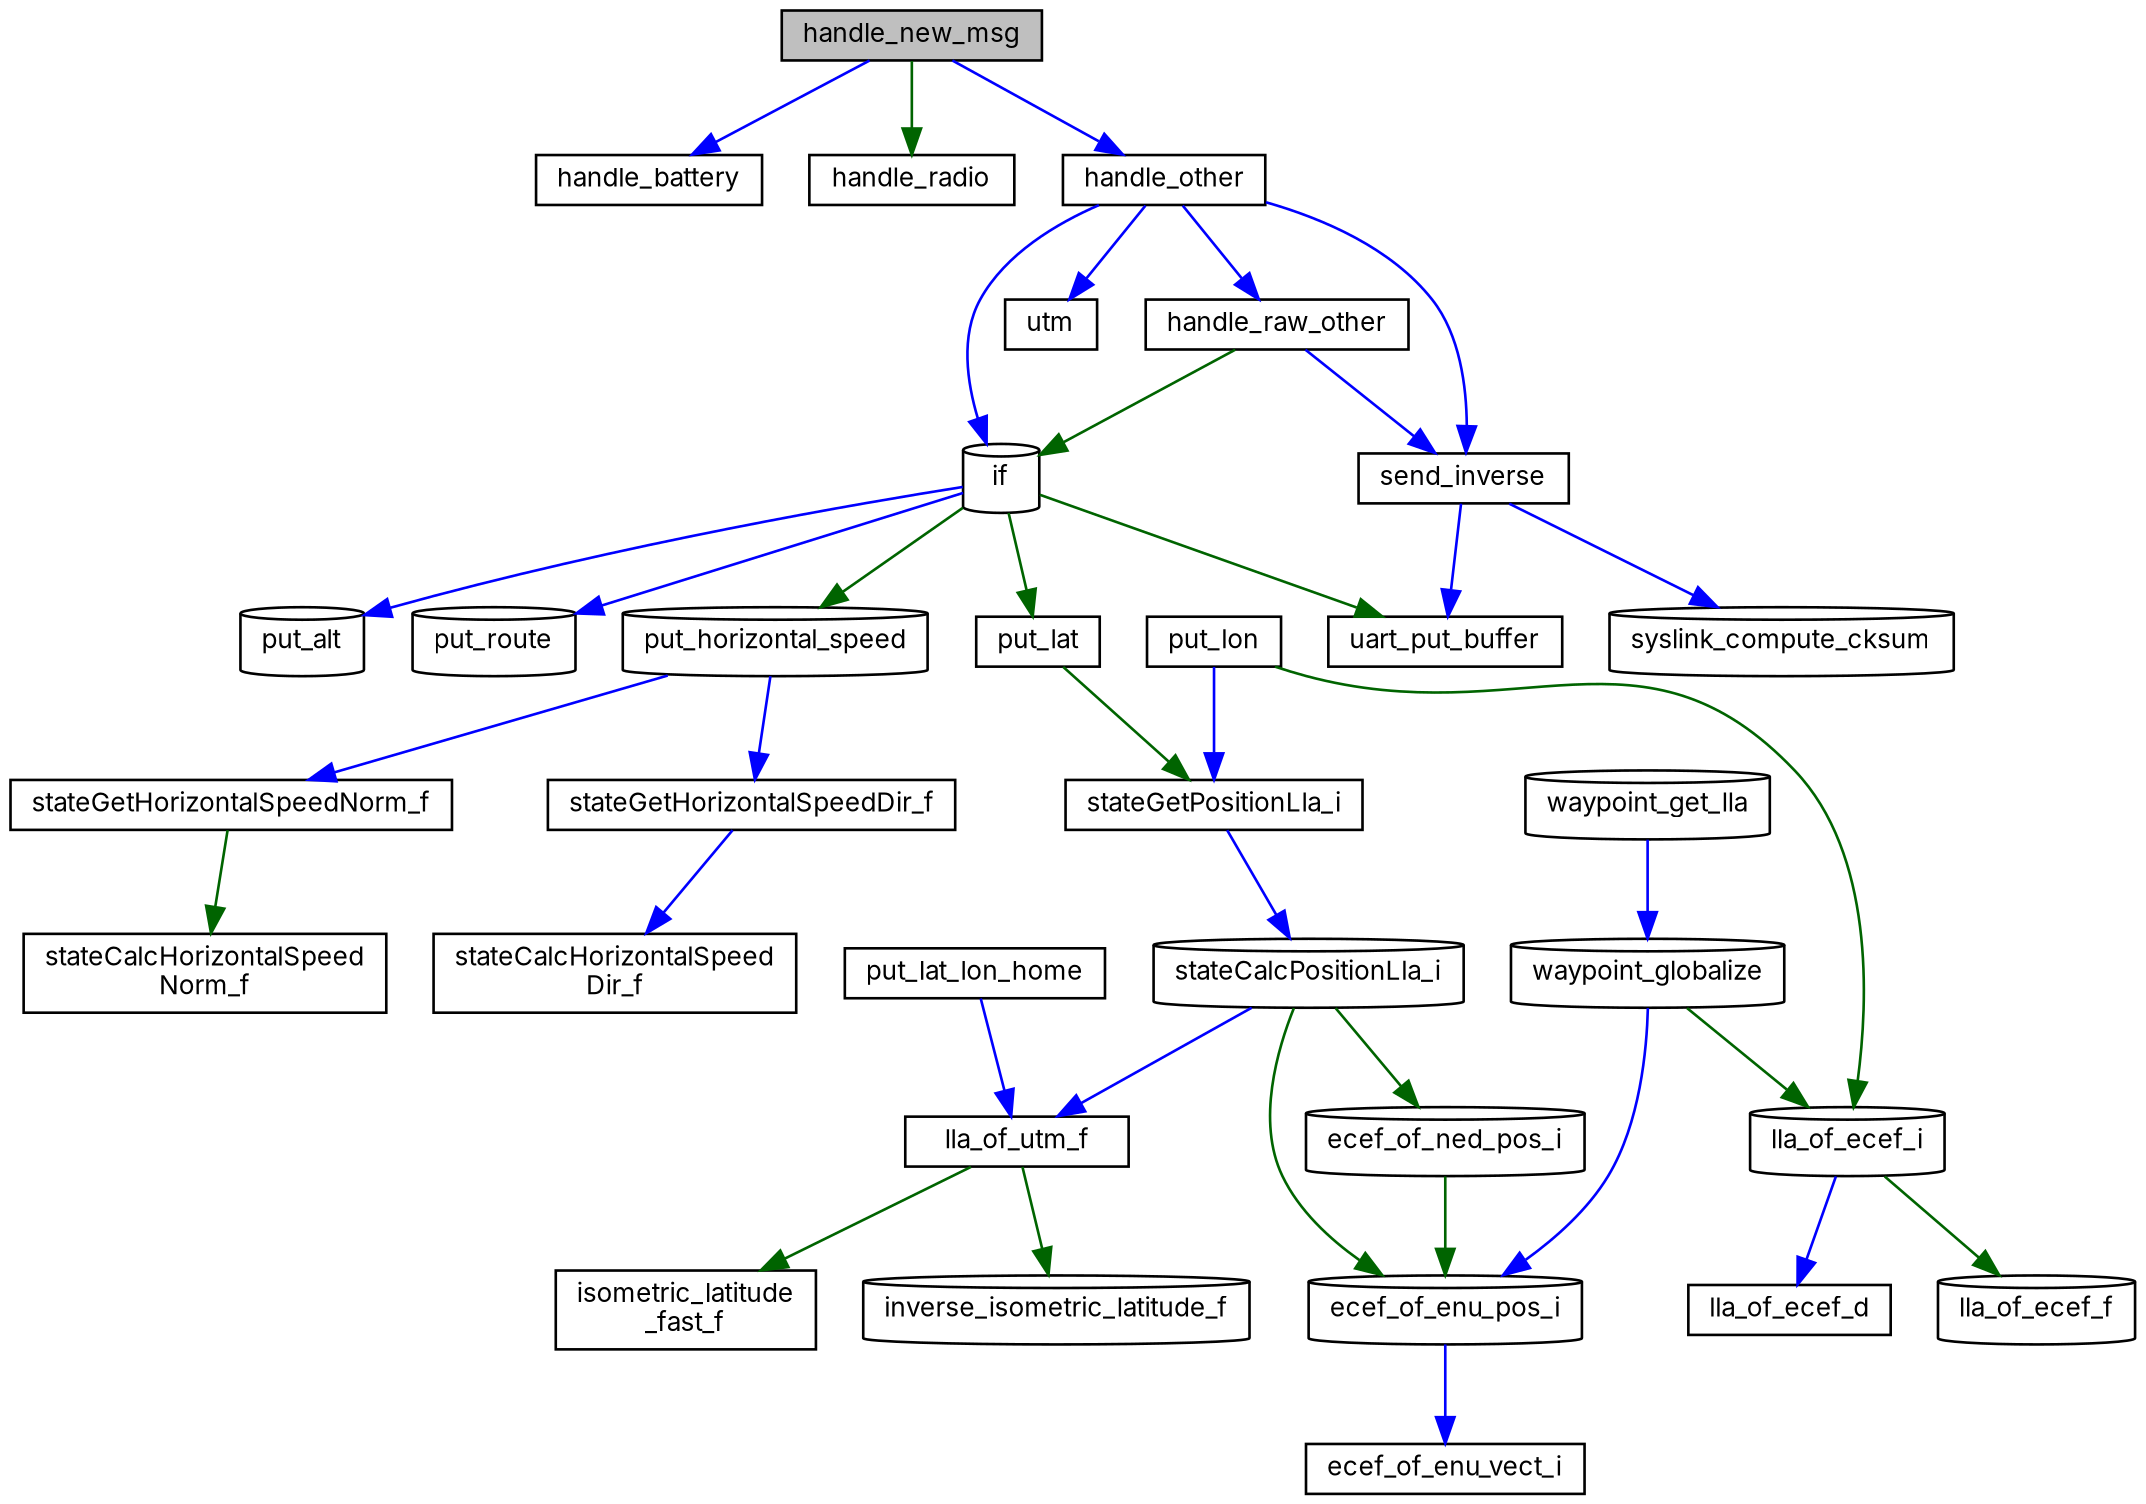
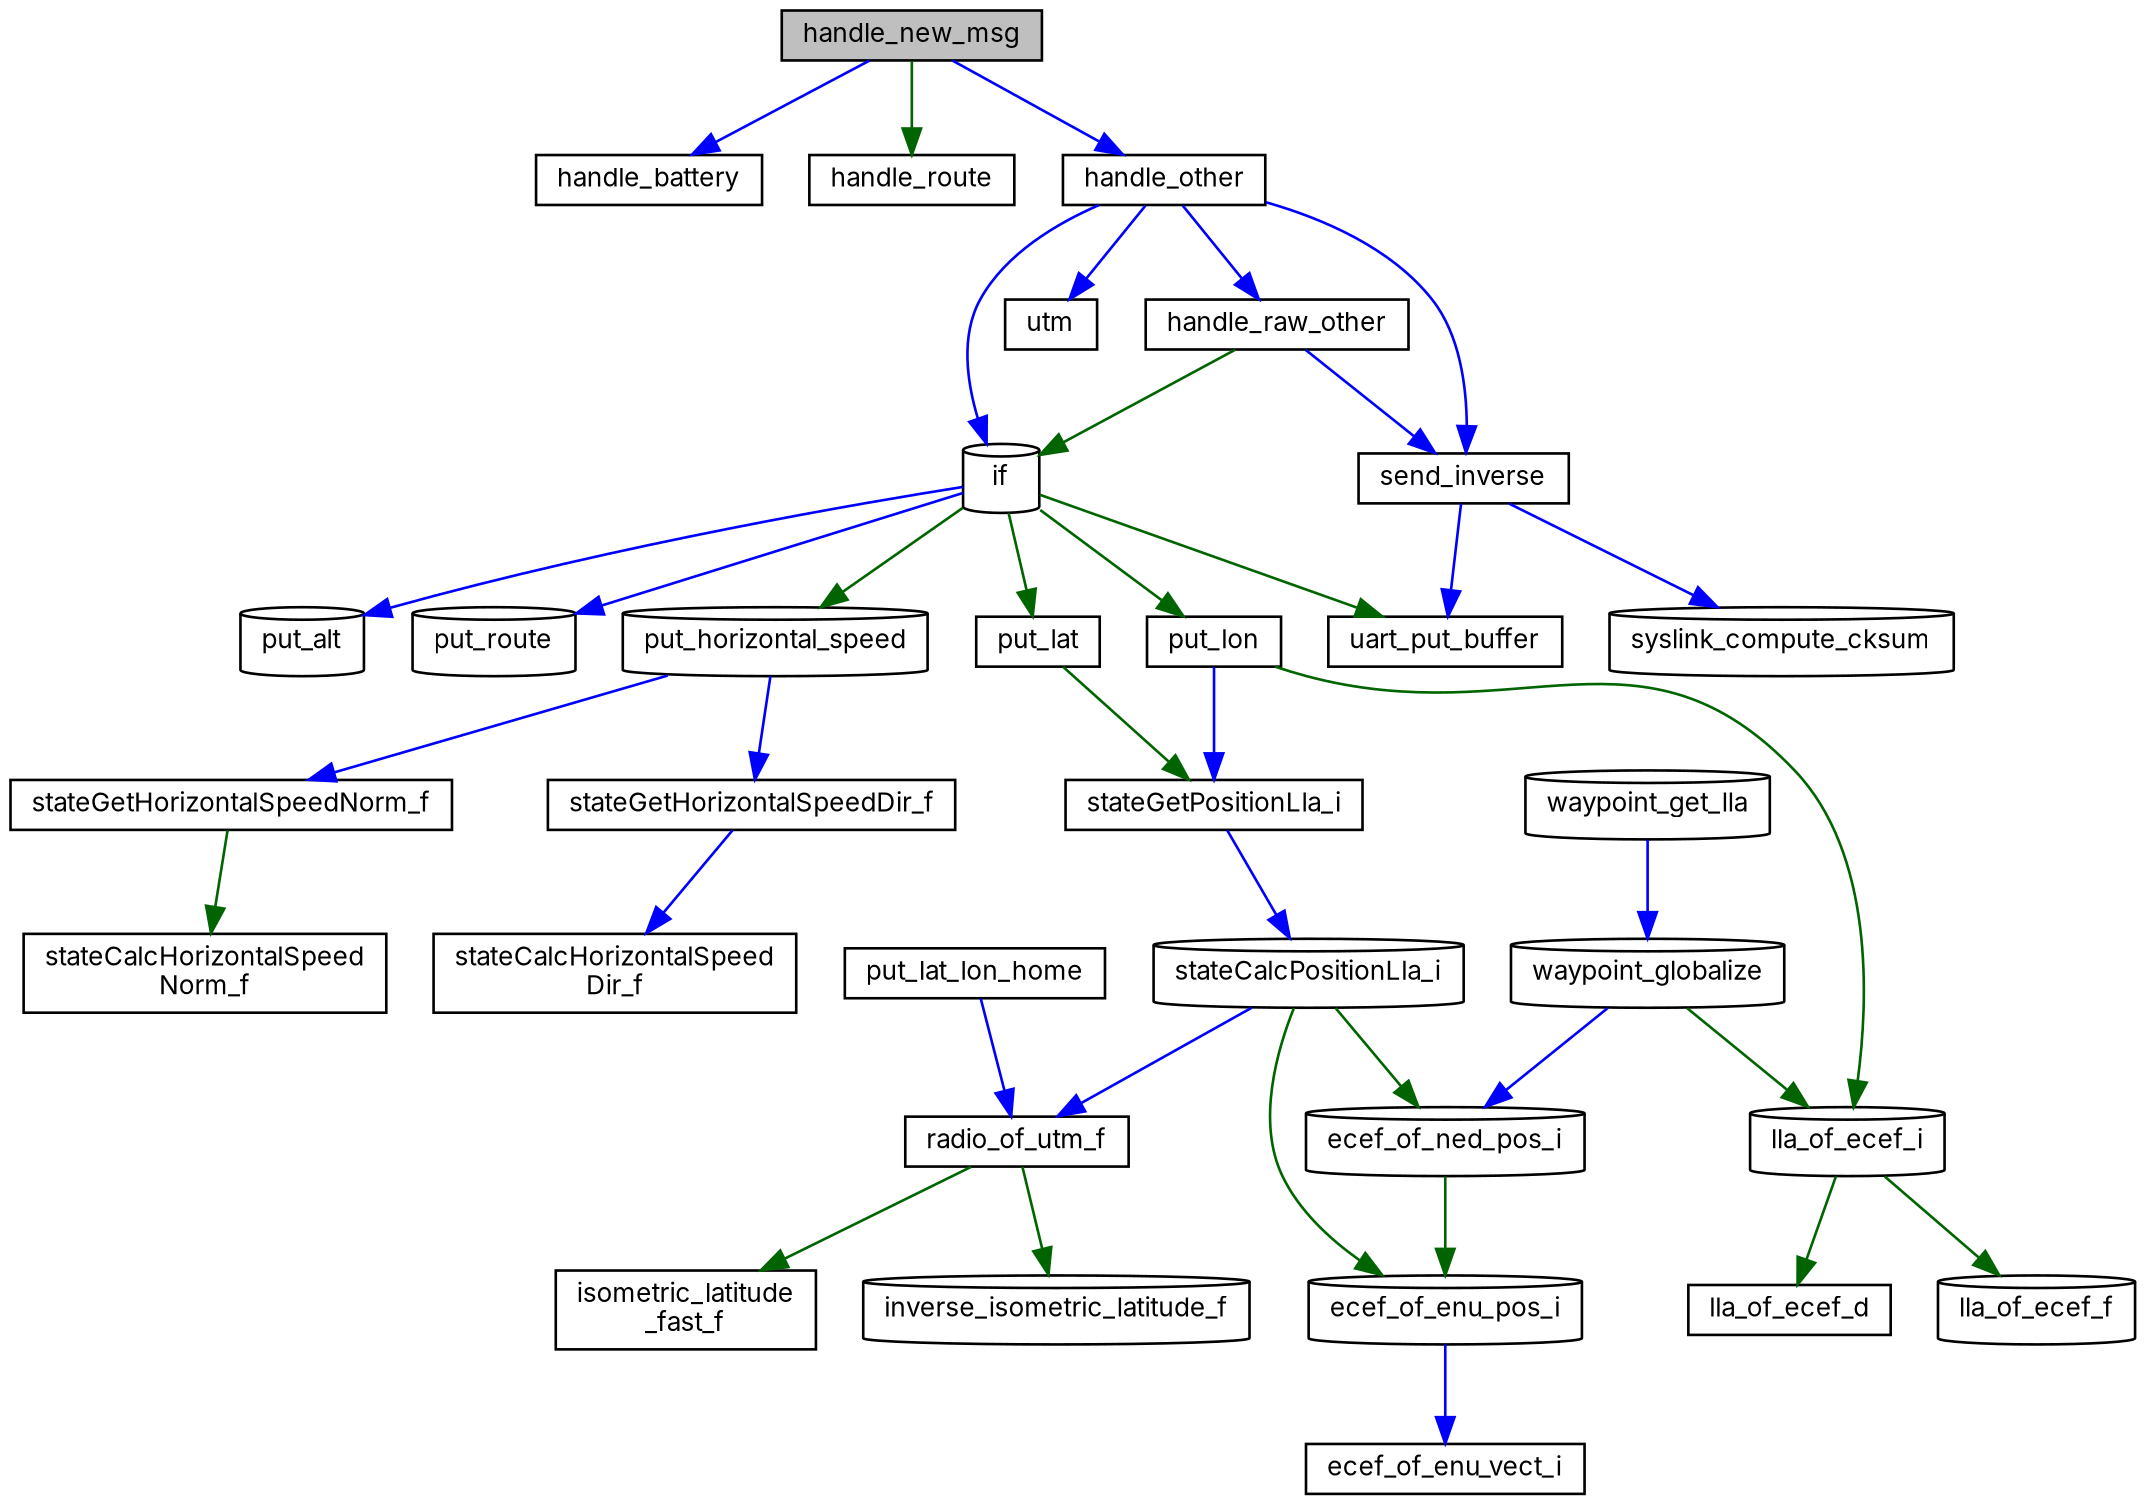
(912, 180) -> (912, 180)
none -> (1101, 555)
(1017, 1142) -> (1017, 1142)
(1621, 1151) -> (1557, 1049)
(1821, 1218) -> (1821, 1218)
